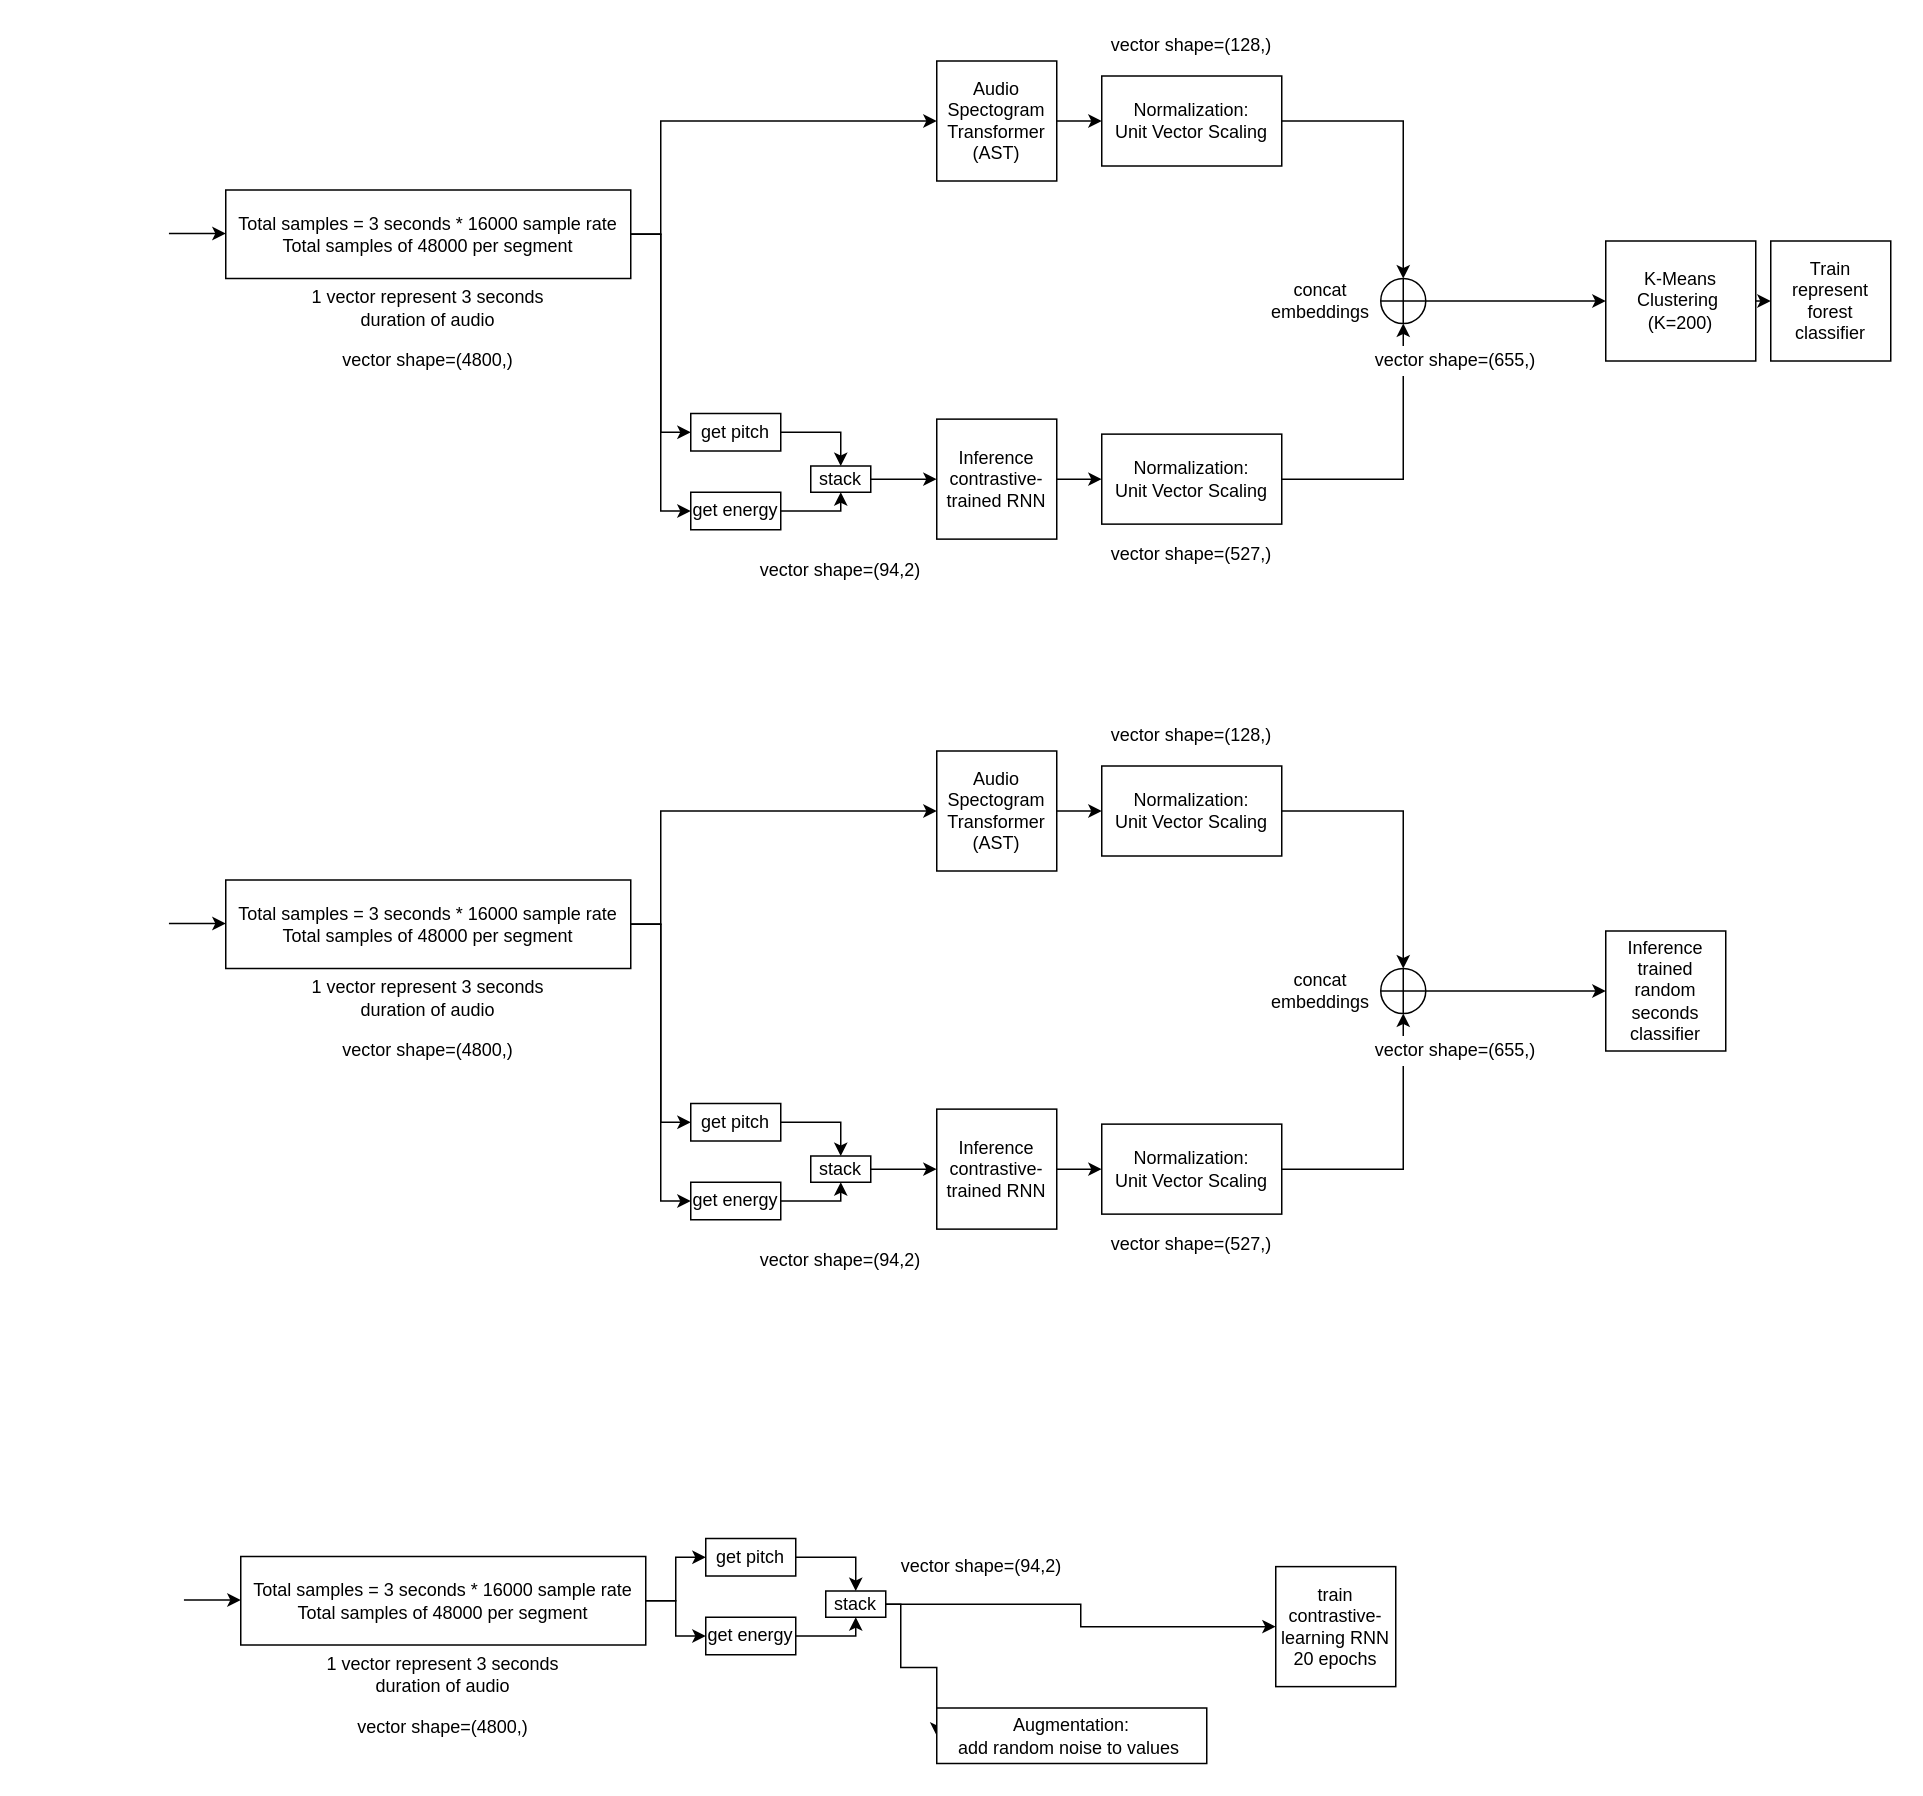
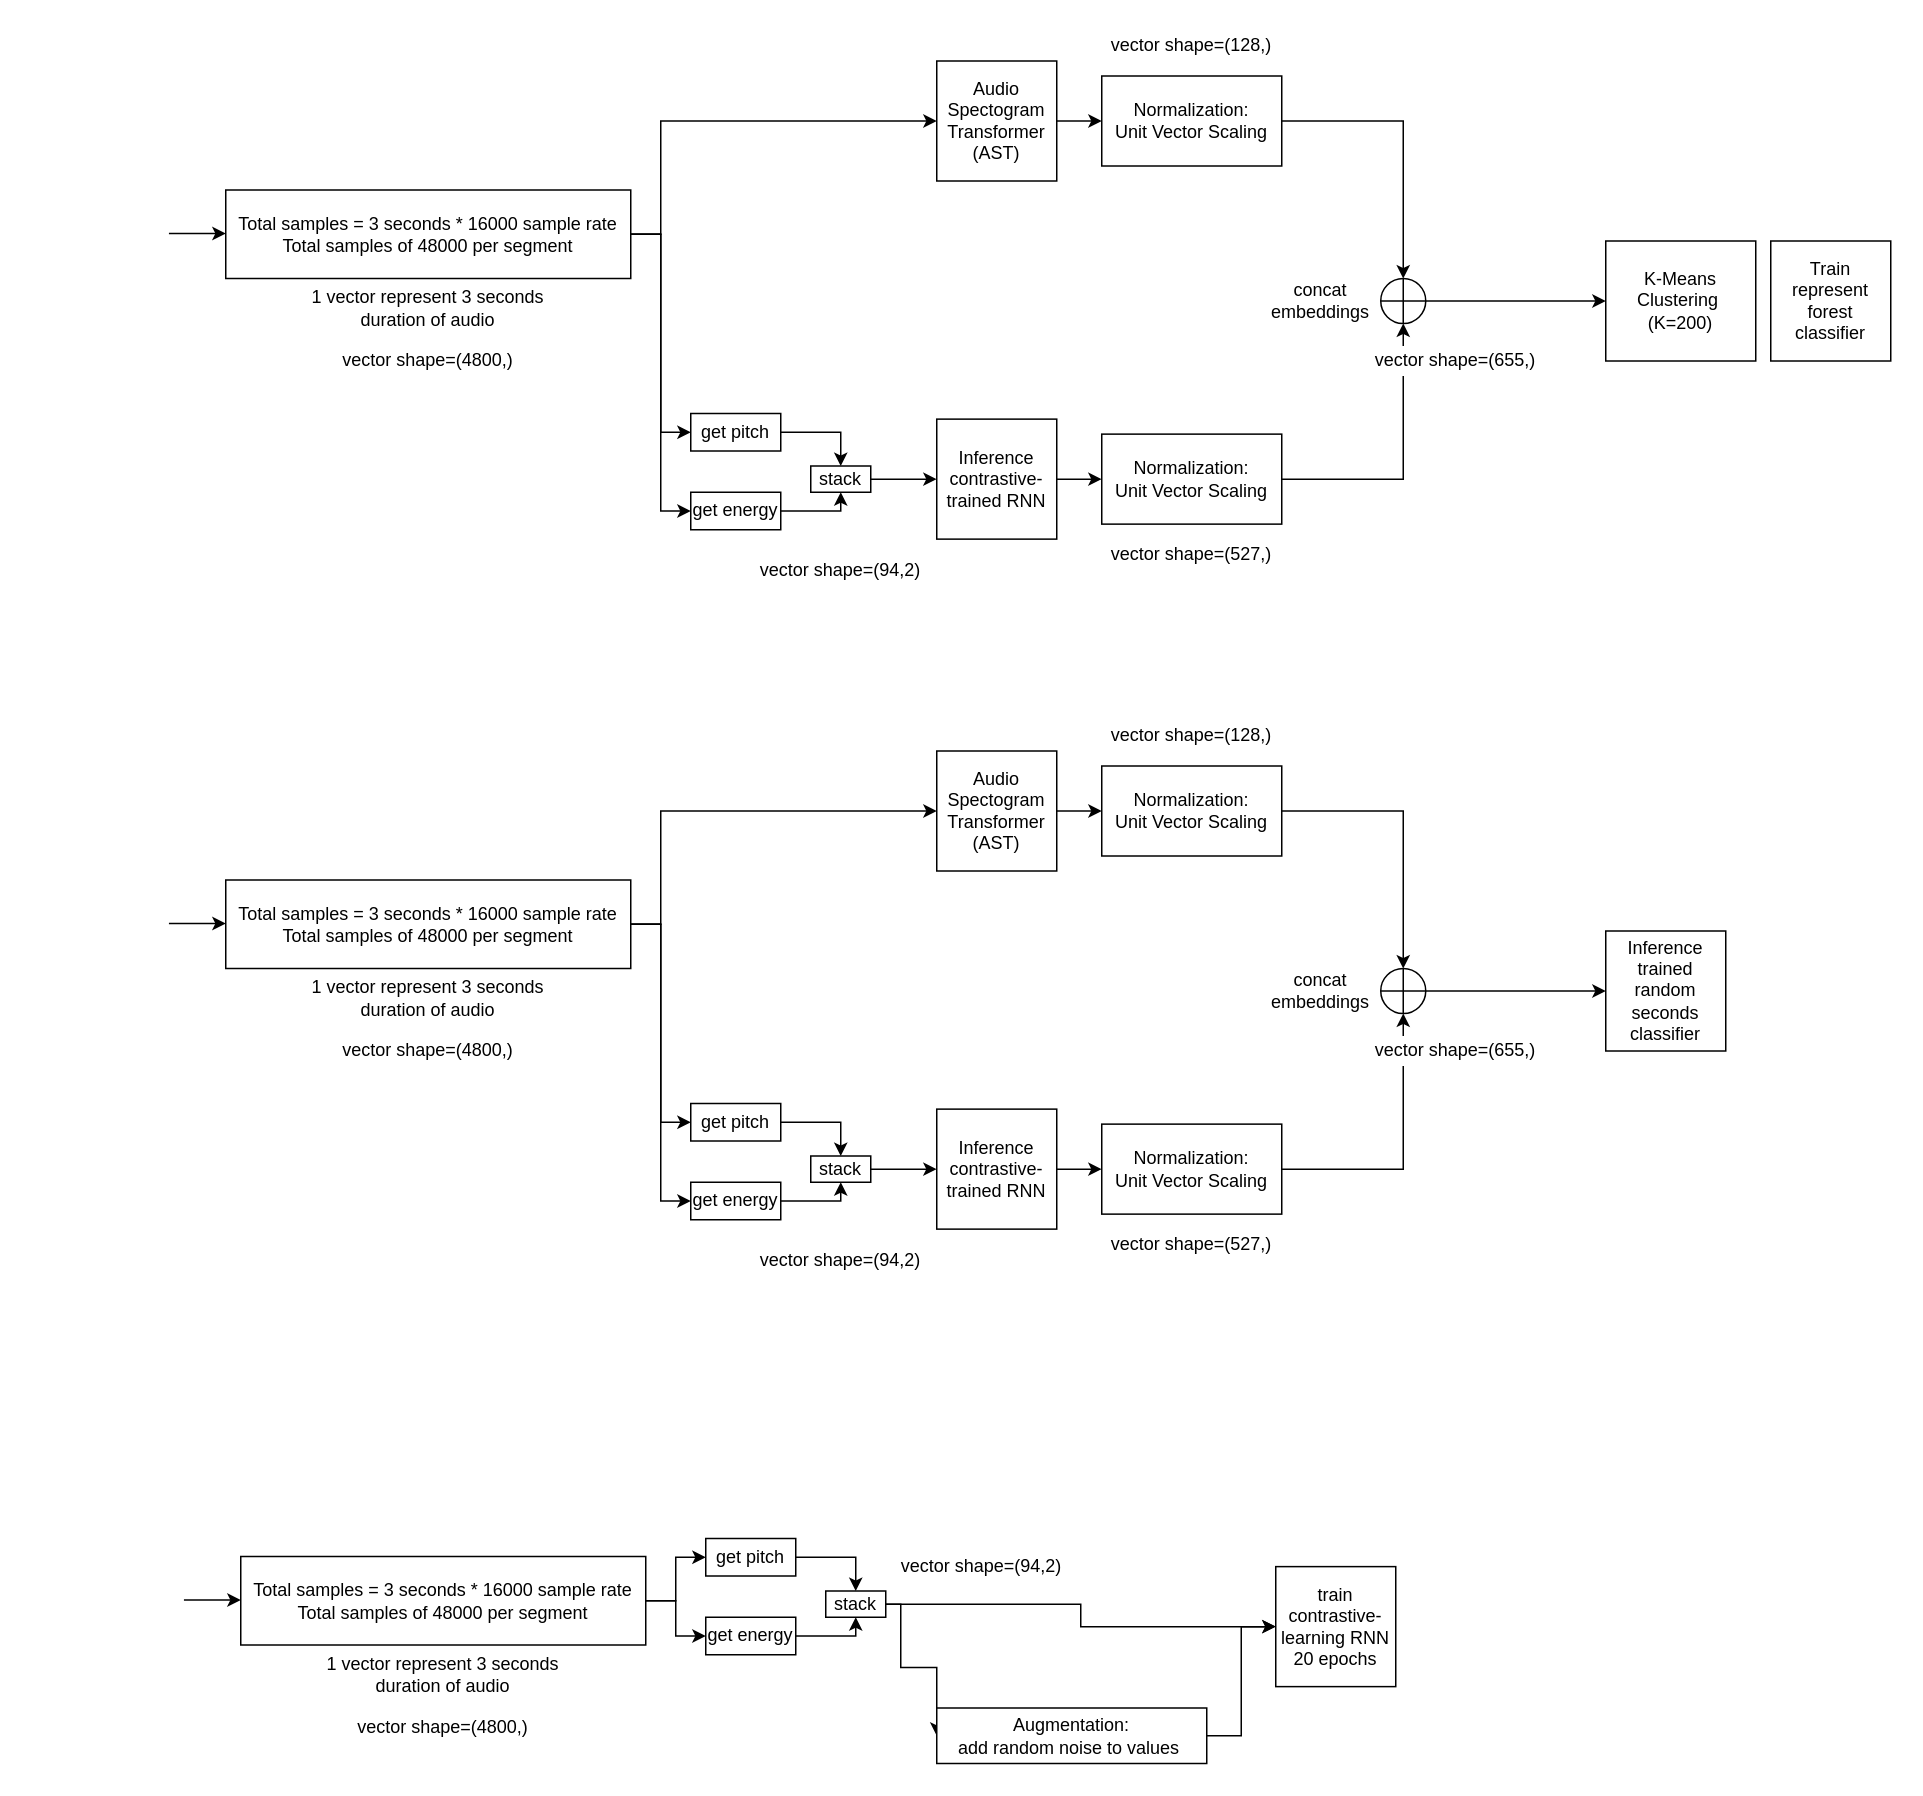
(1758, 301) -> none
none -> (1241, 1699)
